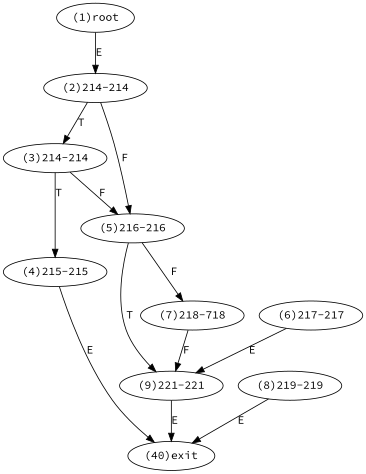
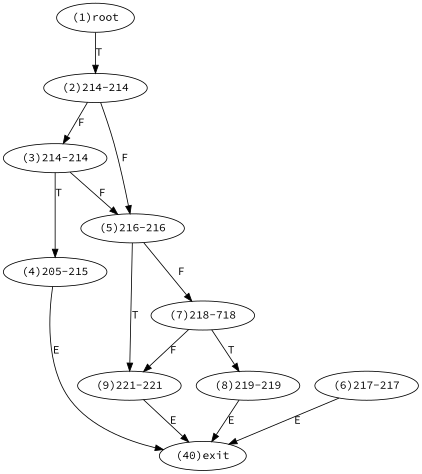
(99, 53) -> (99, 53)
(81, 123) -> (81, 123)
(55, 272) -> (55, 272)
none -> (223, 347)
(245, 349) -> (288, 420)
